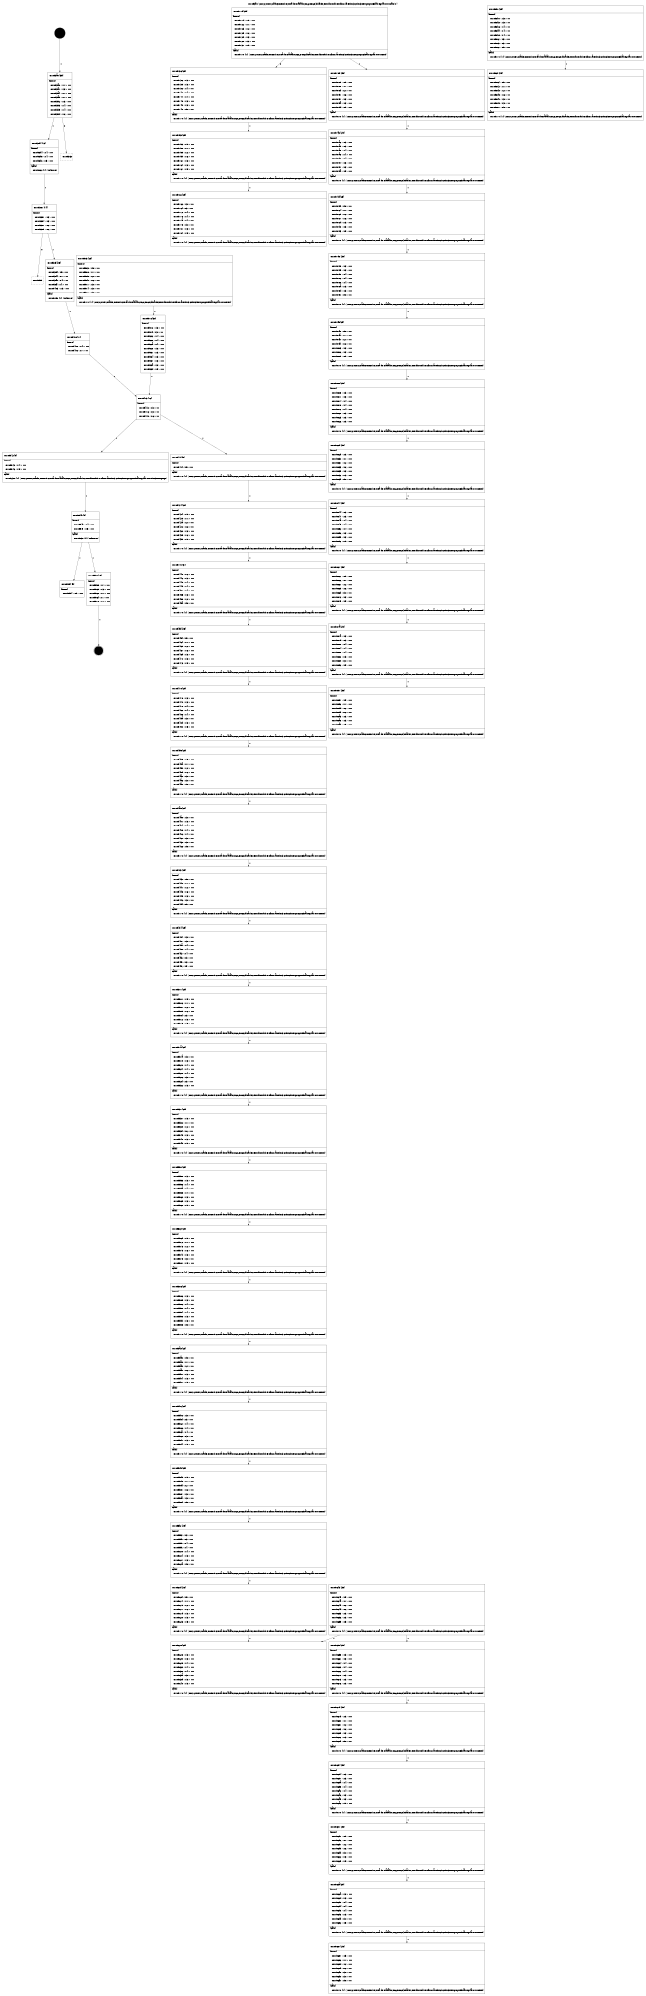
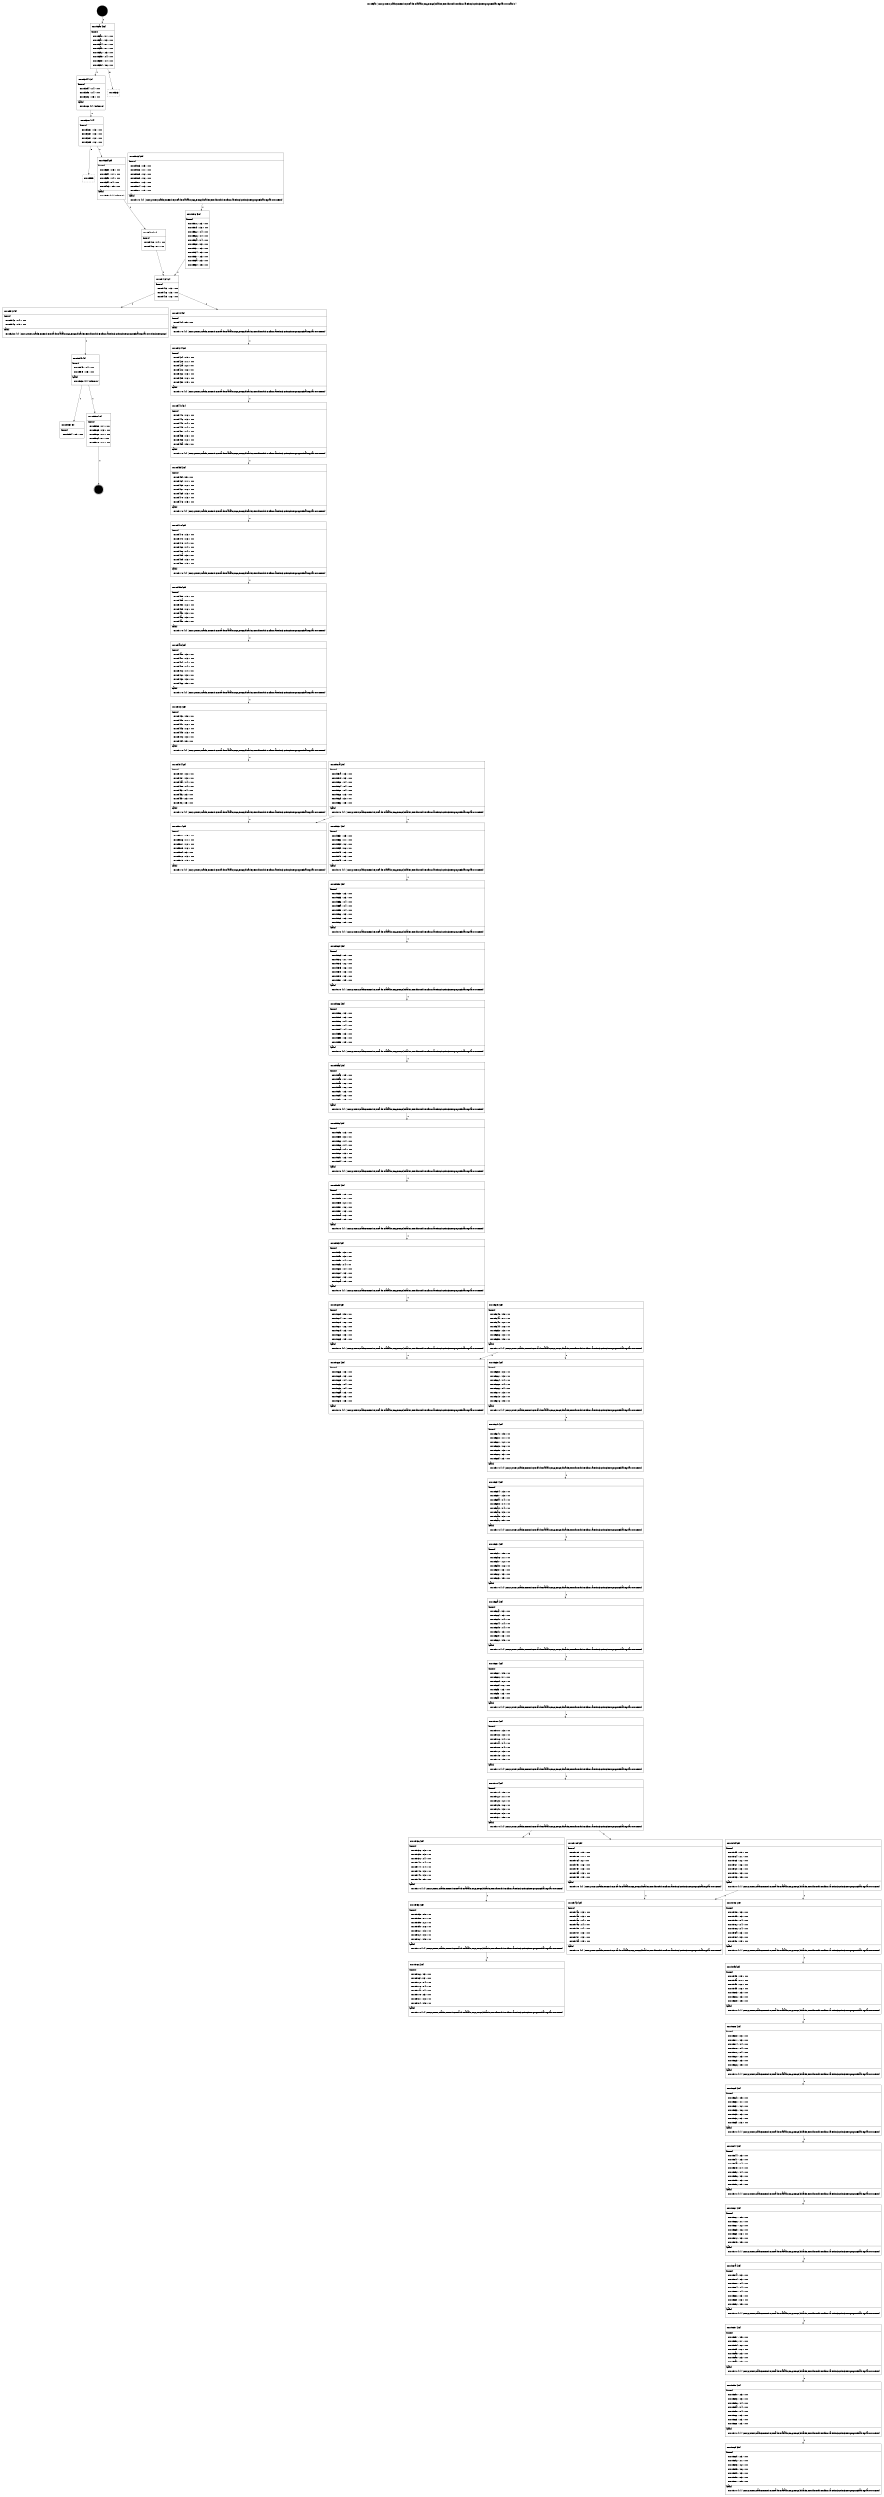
(407, 188) -> (727, 1895)
(249, 1040) -> (326, 819)
none -> (565, 1745)
none -> (803, 2378)
